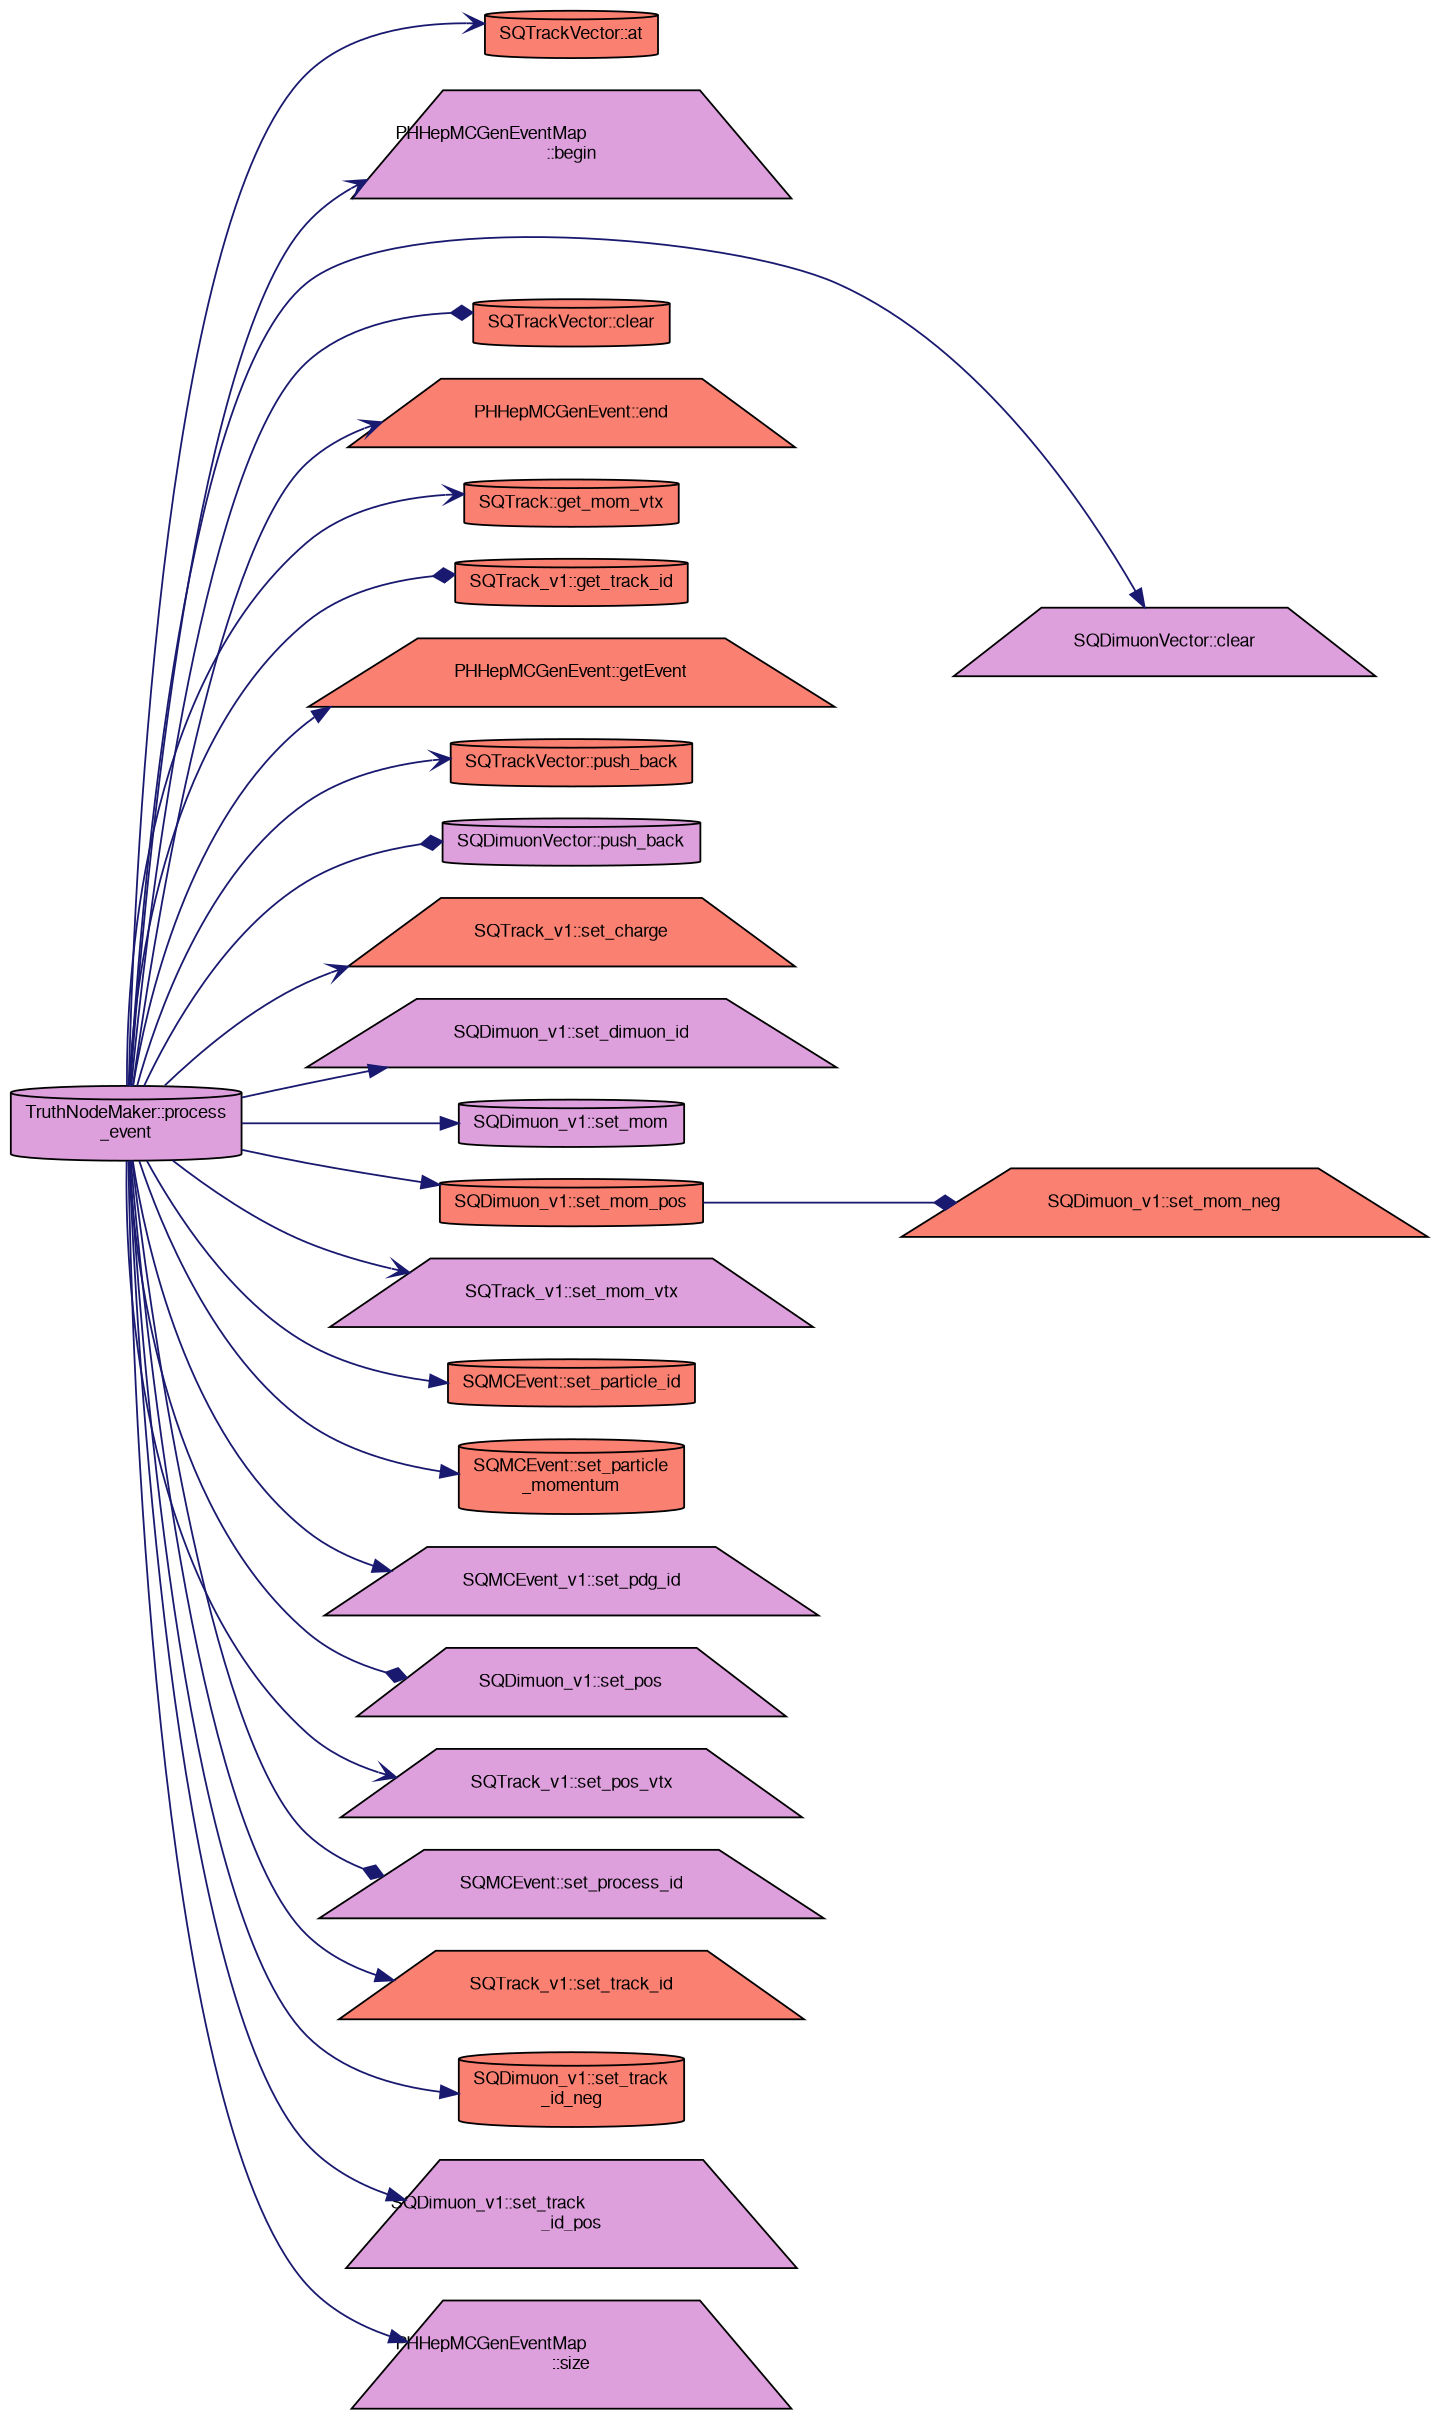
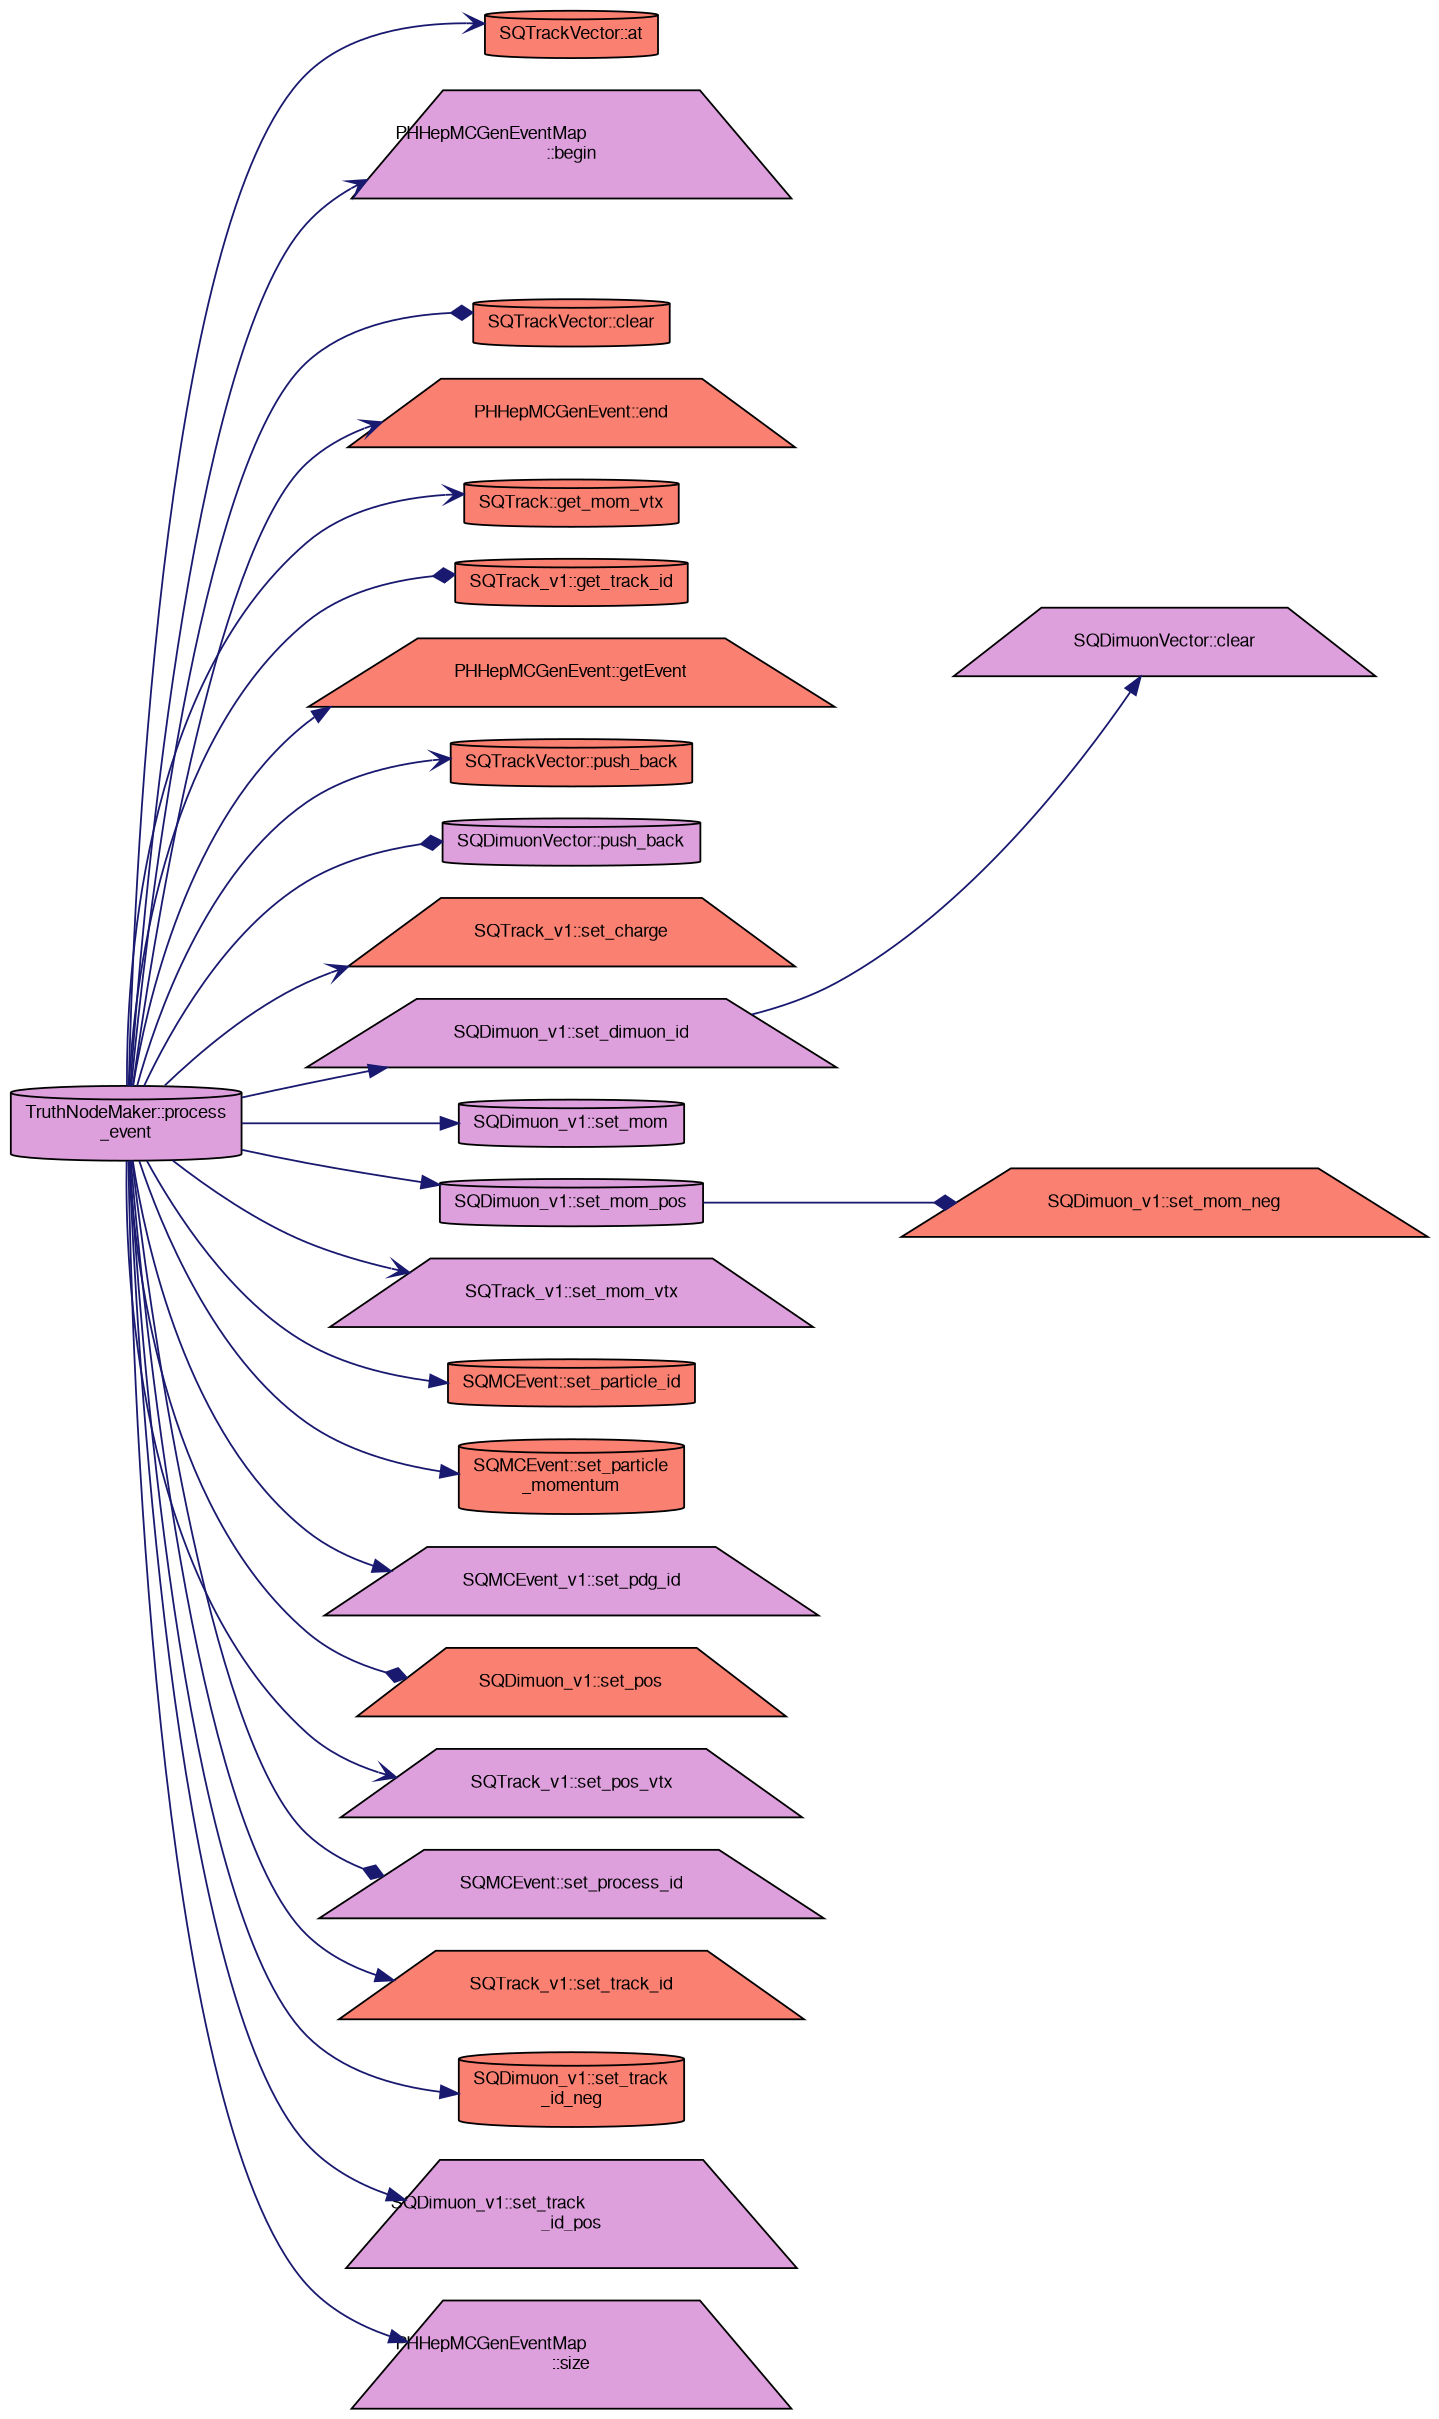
(373, 255) -> (967, 885)
(571, 1203) -> (571, 1203)
(571, 1682) -> (571, 1682)
